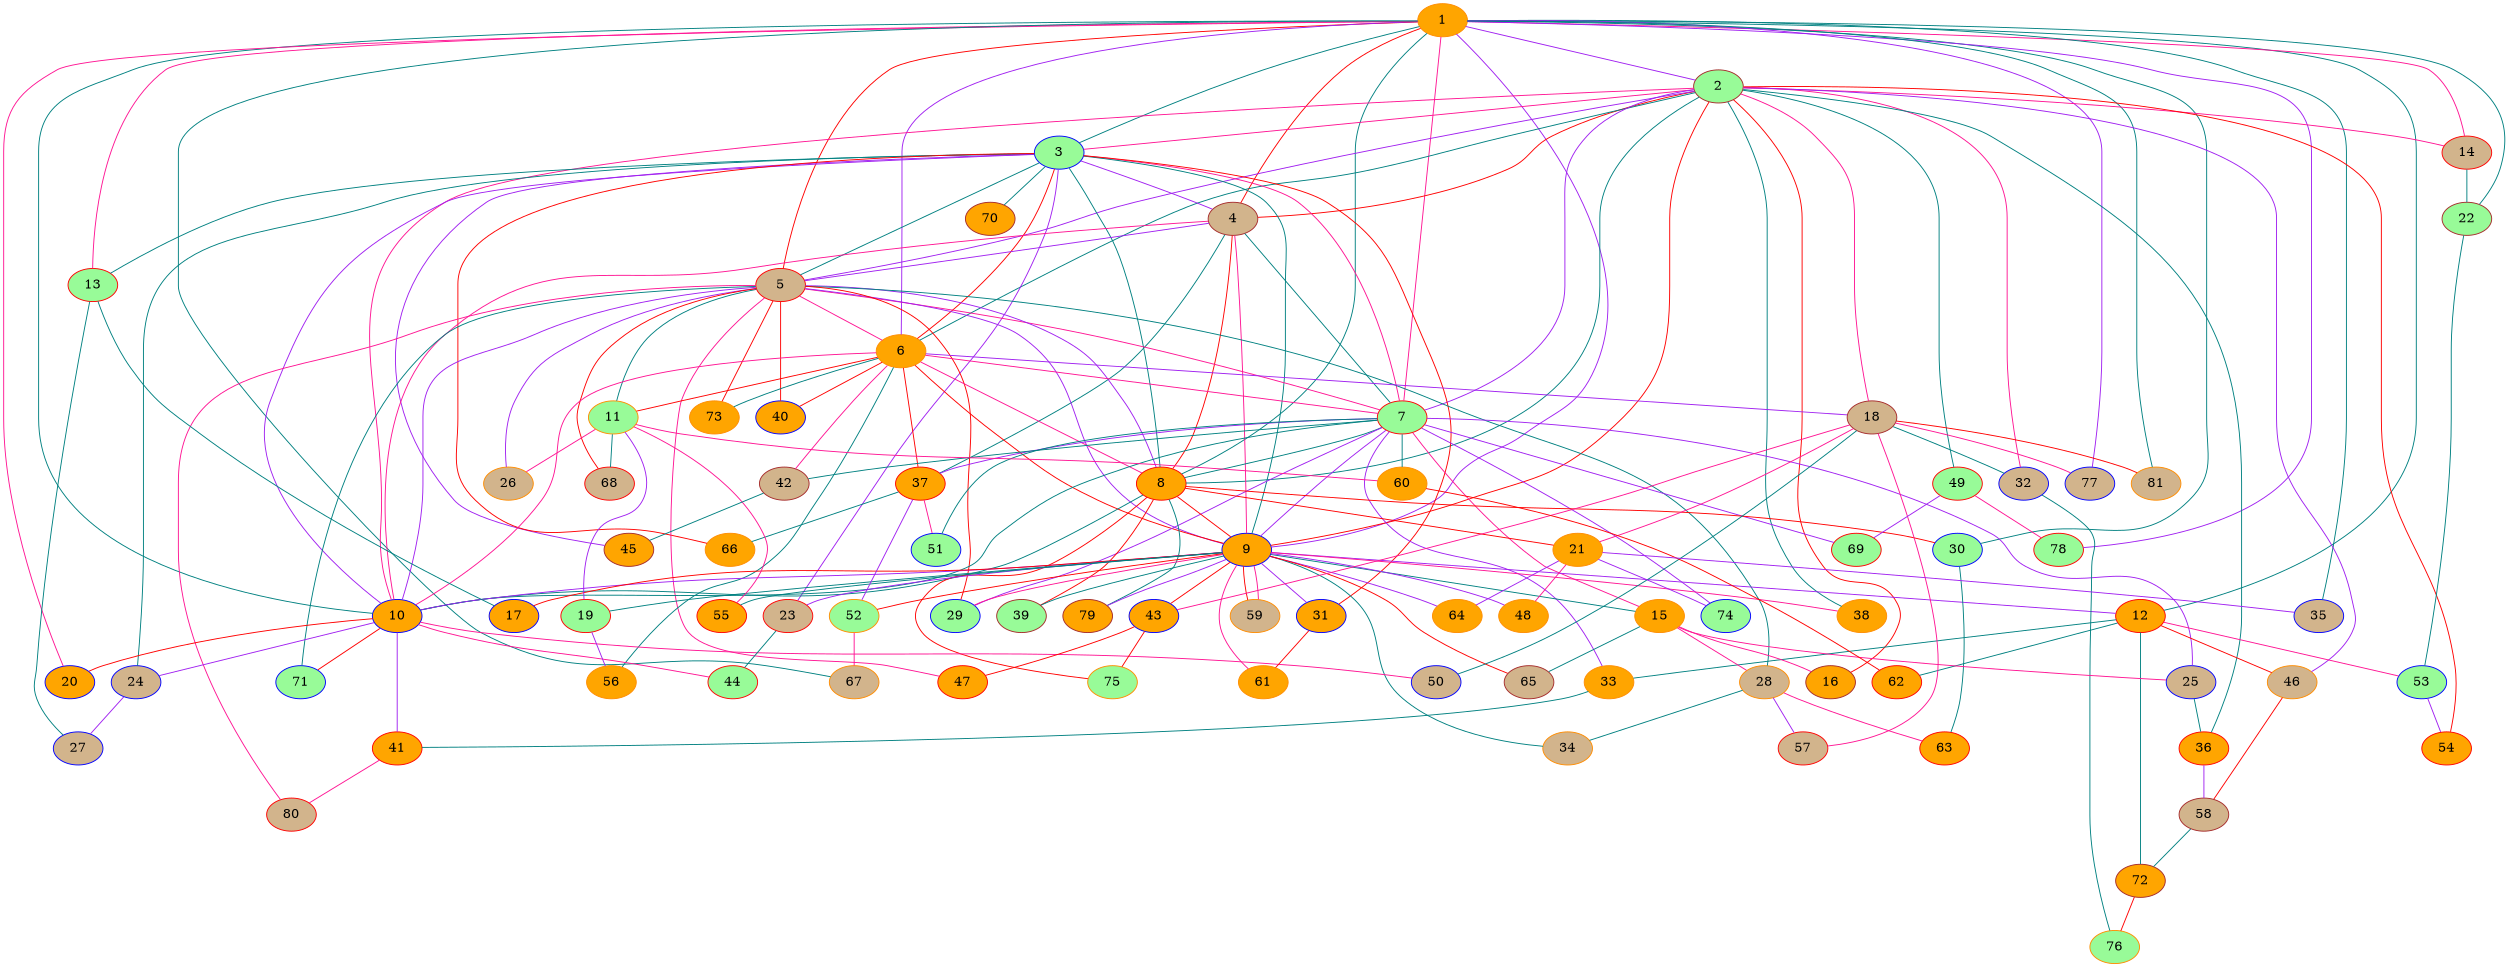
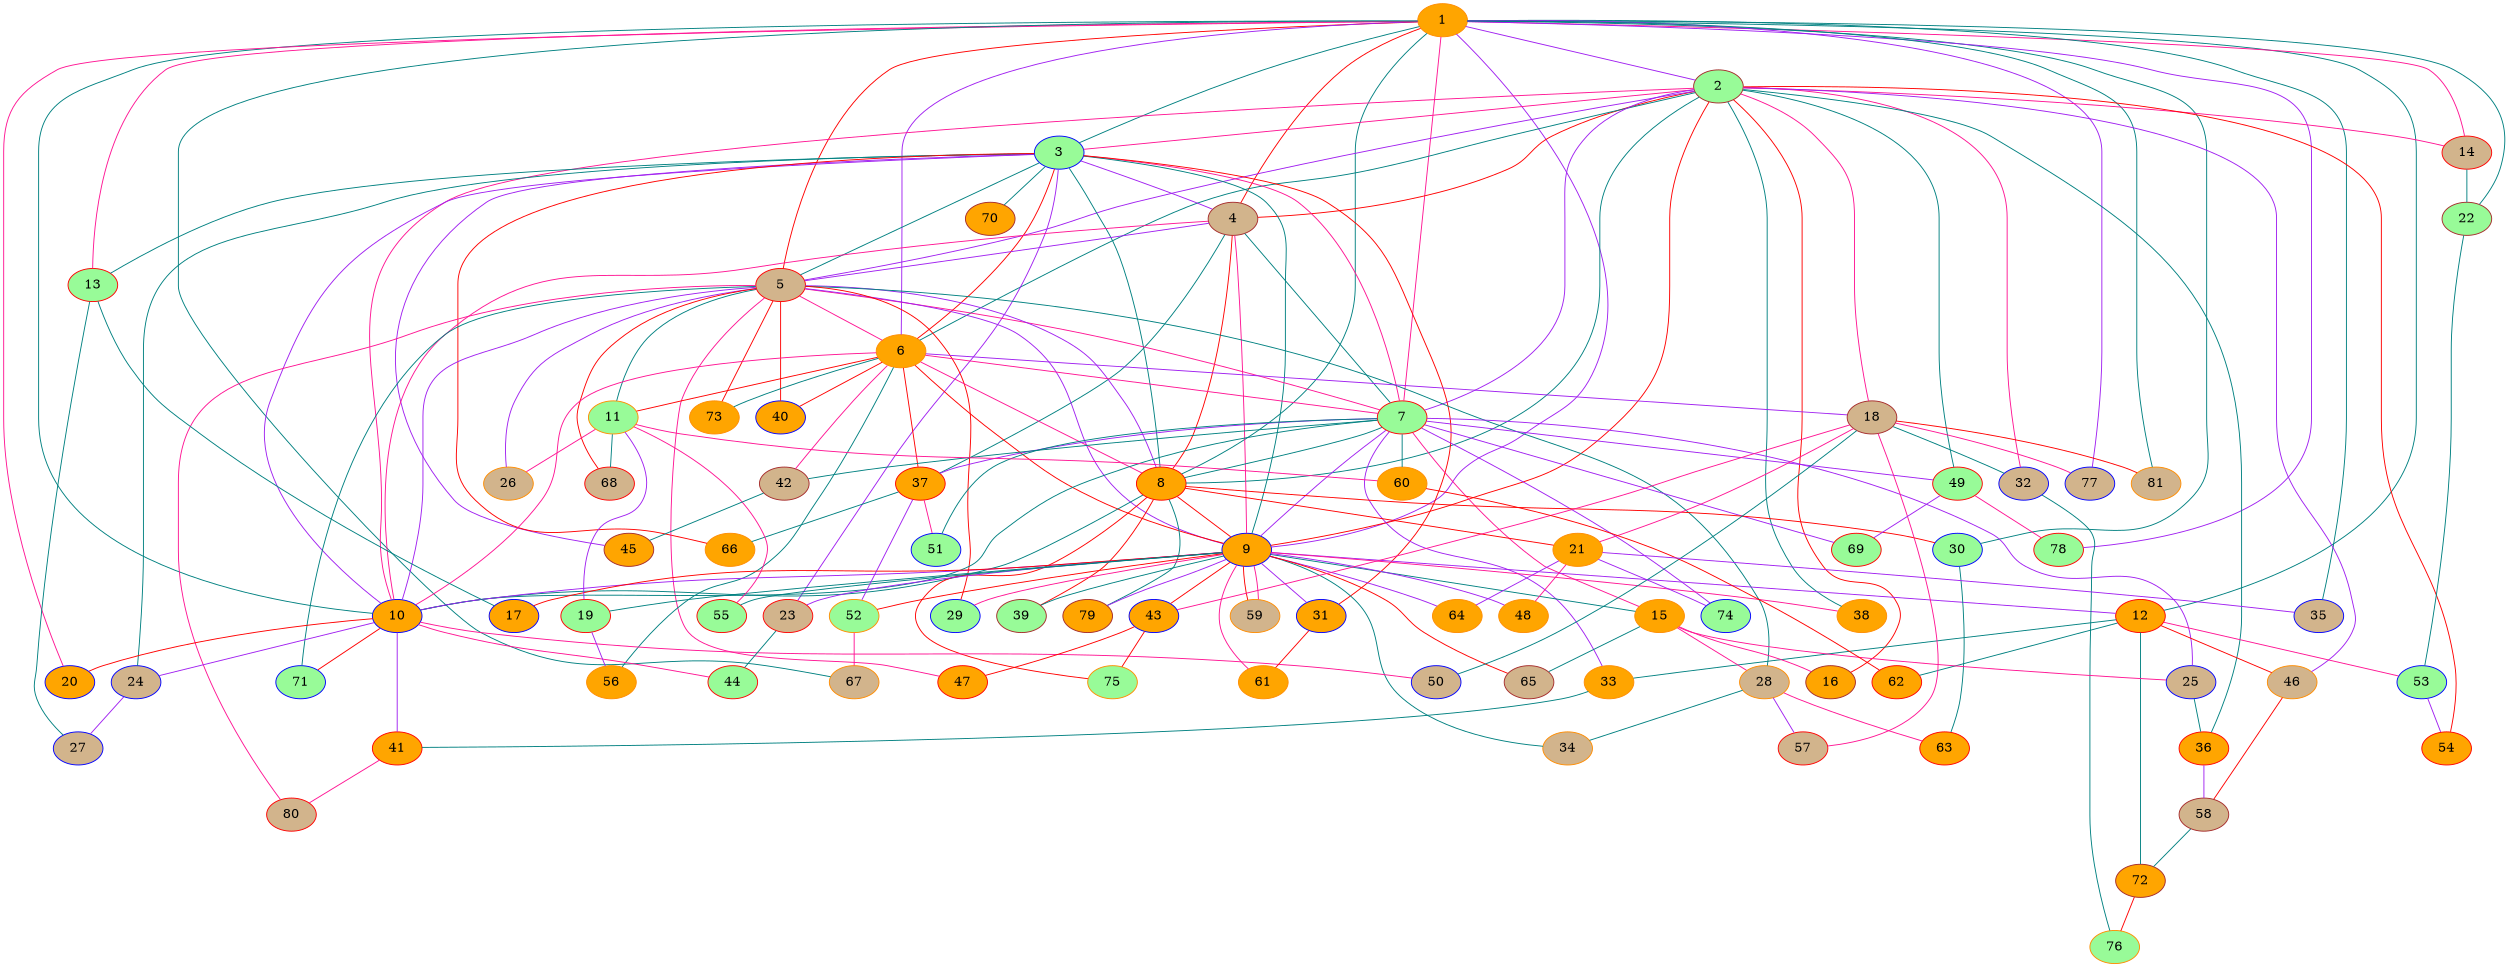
(1191, 519) -> (1680, 451)
(722, 616) -> (722, 616)
